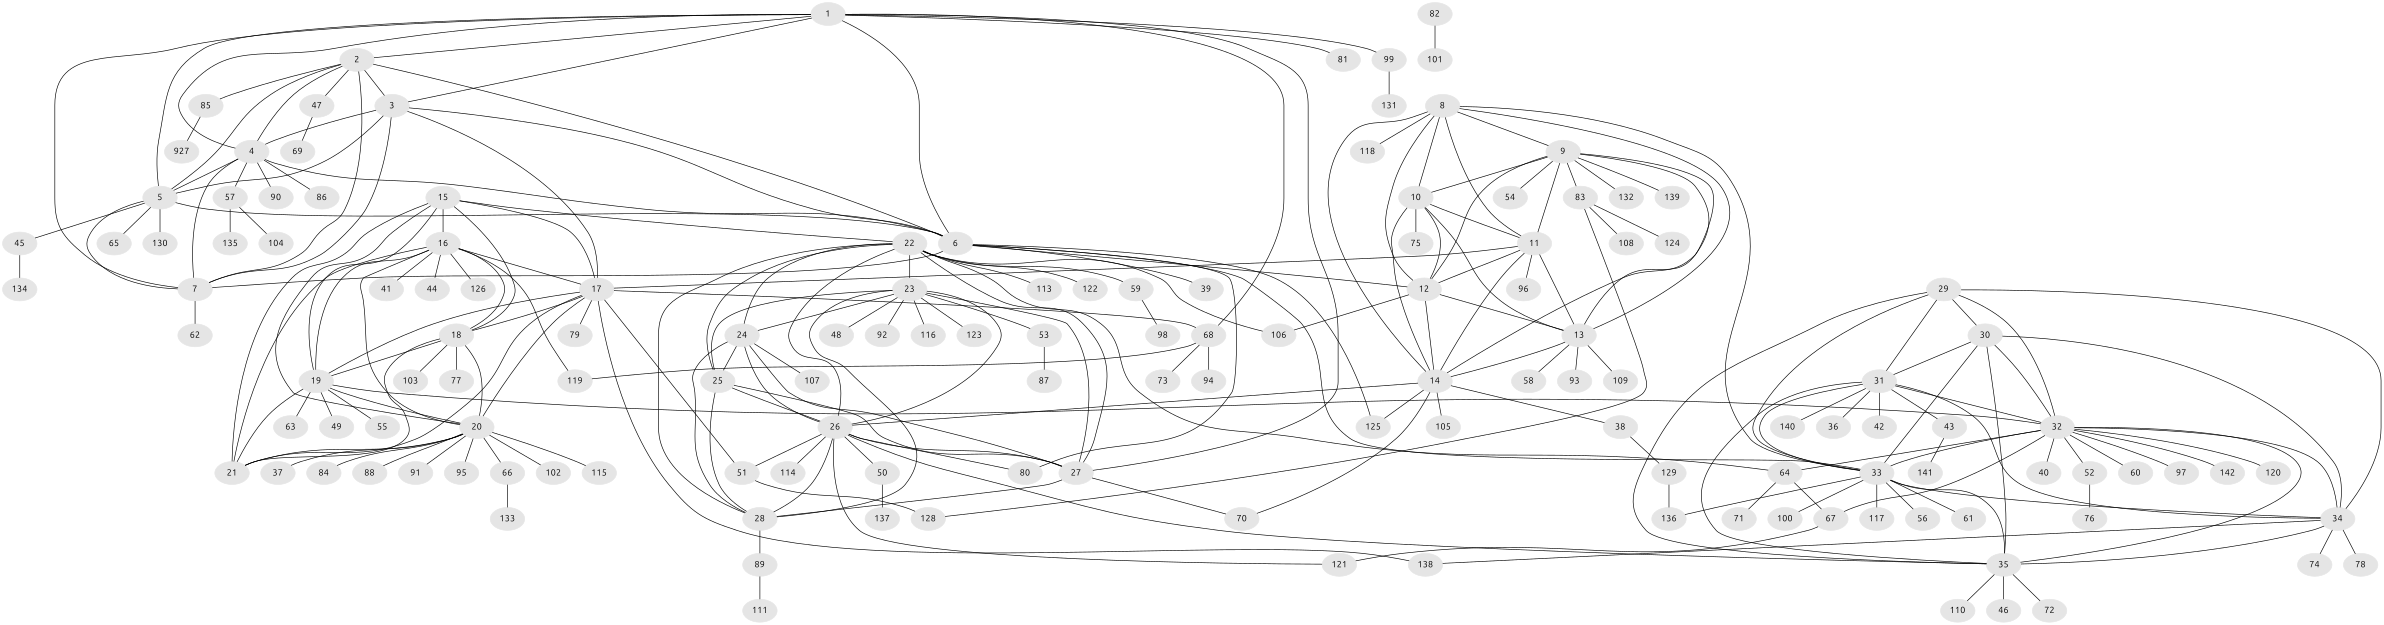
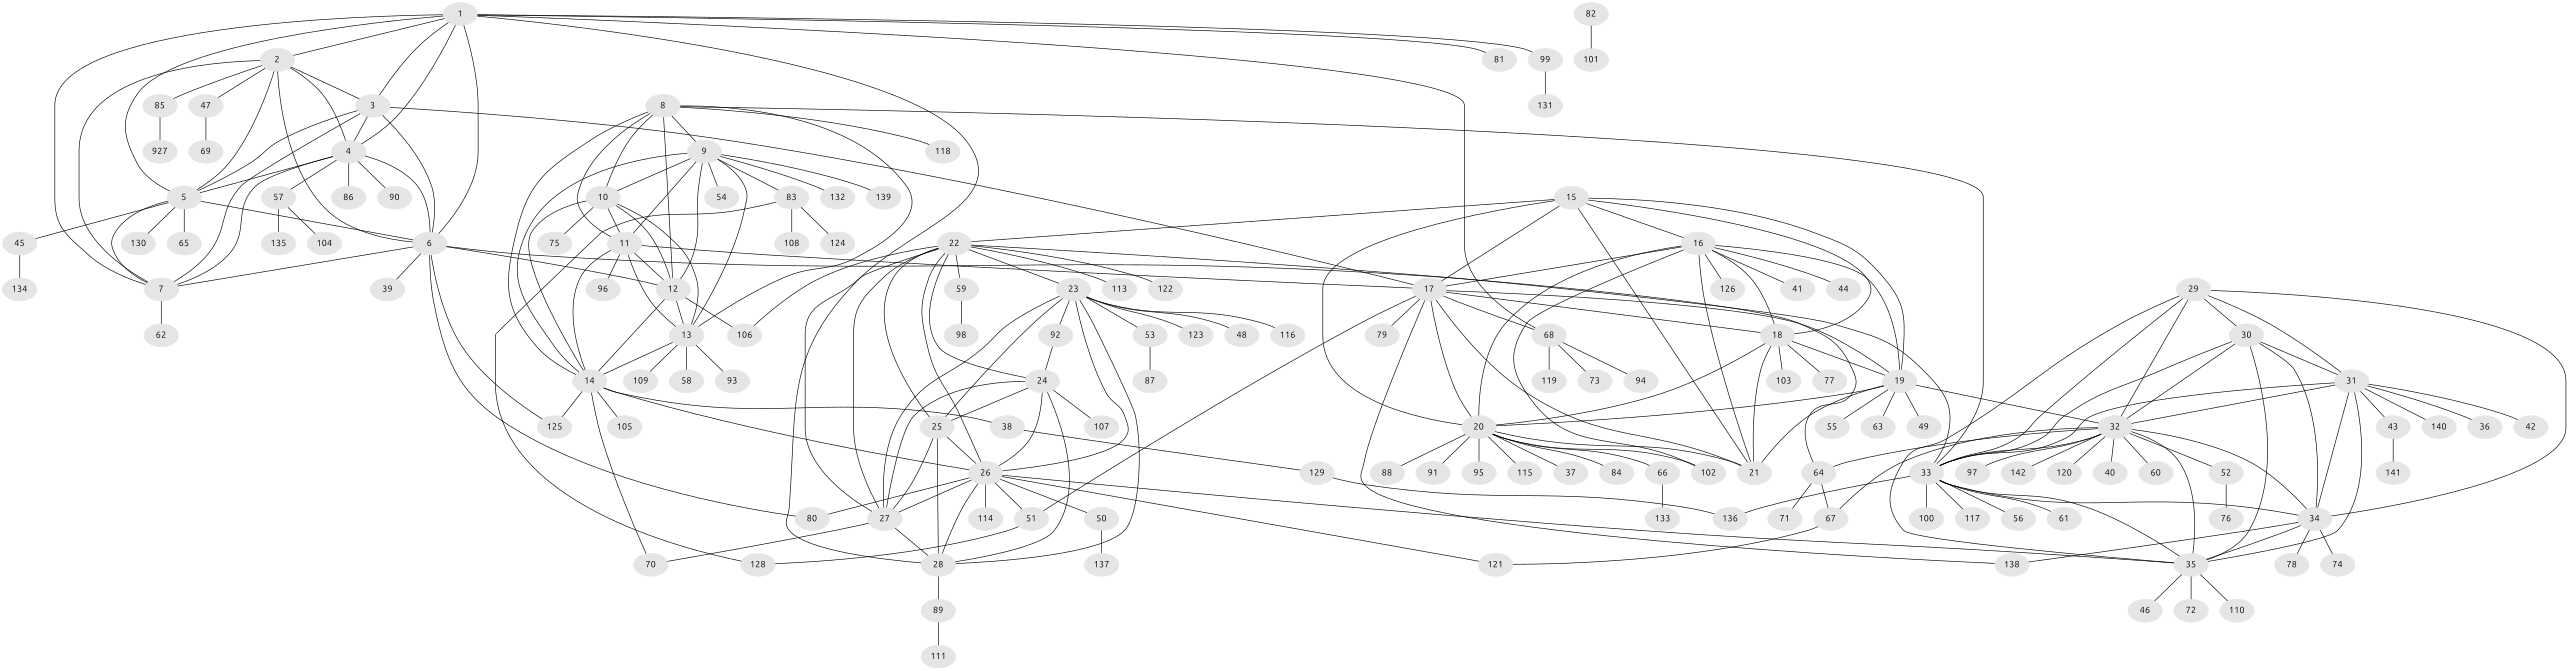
(527, 296) -> (1514, 366)
(836, 310) -> (1049, 358)
